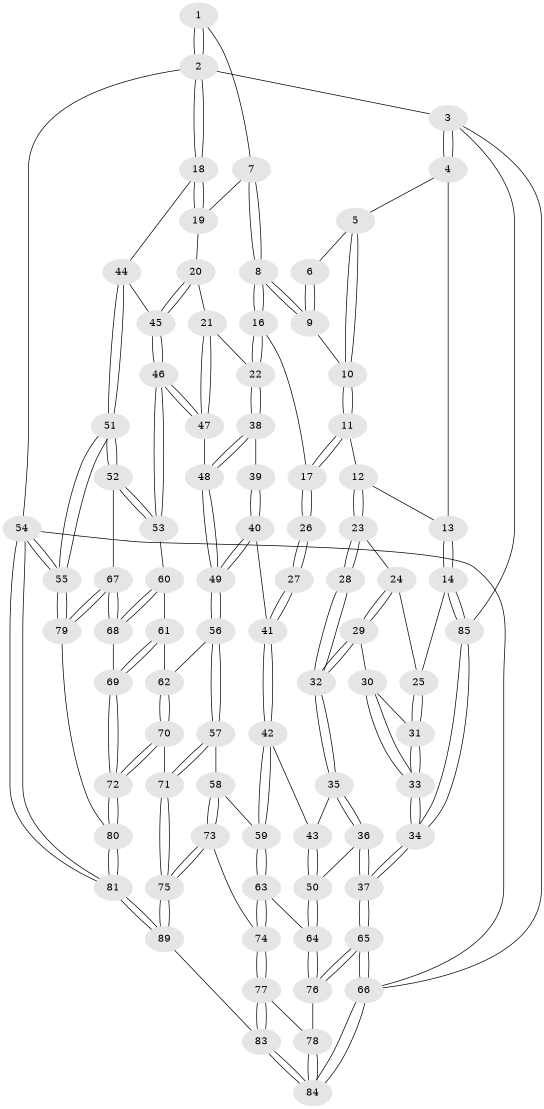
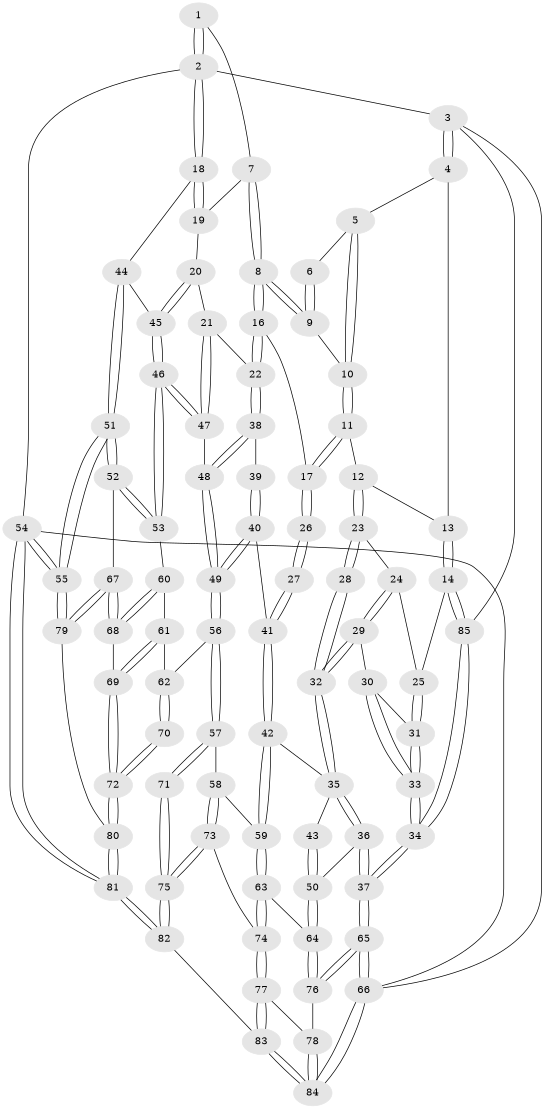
(165, 760) -> none
(290, 785) -> (301, 760)
(165, 939) -> (165, 939)
